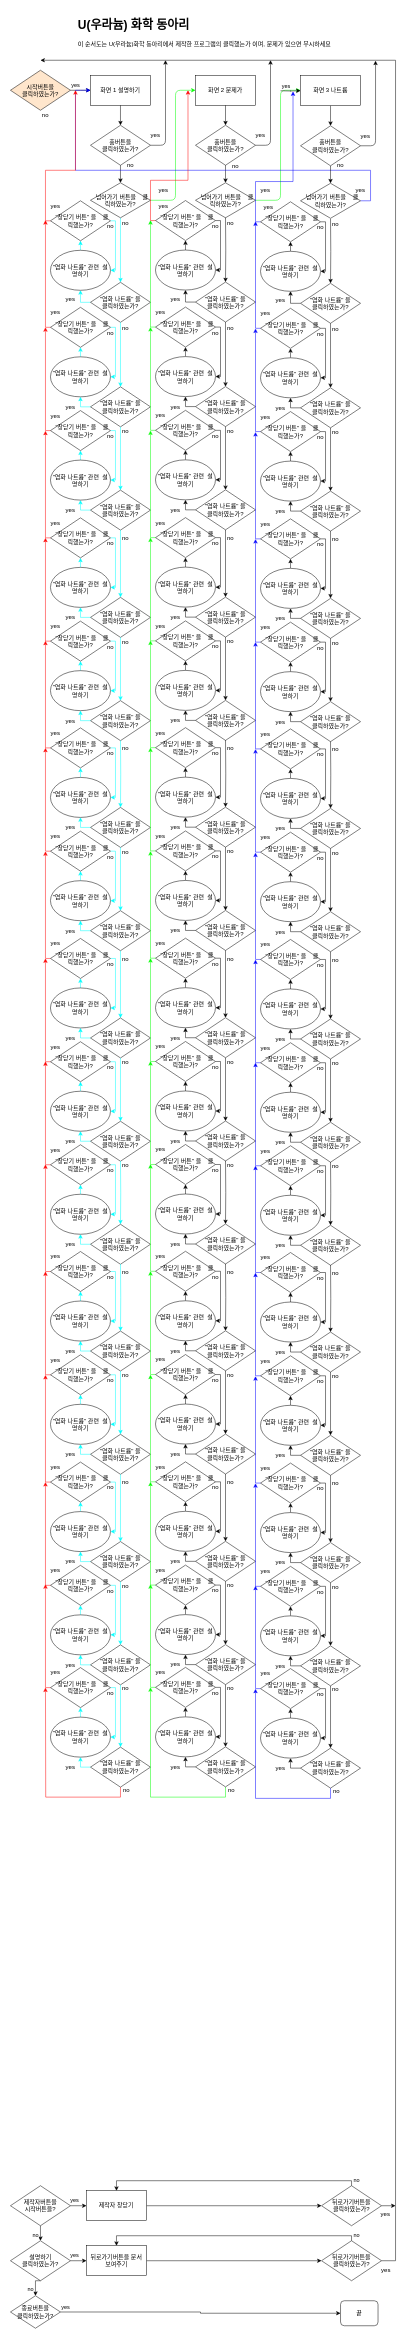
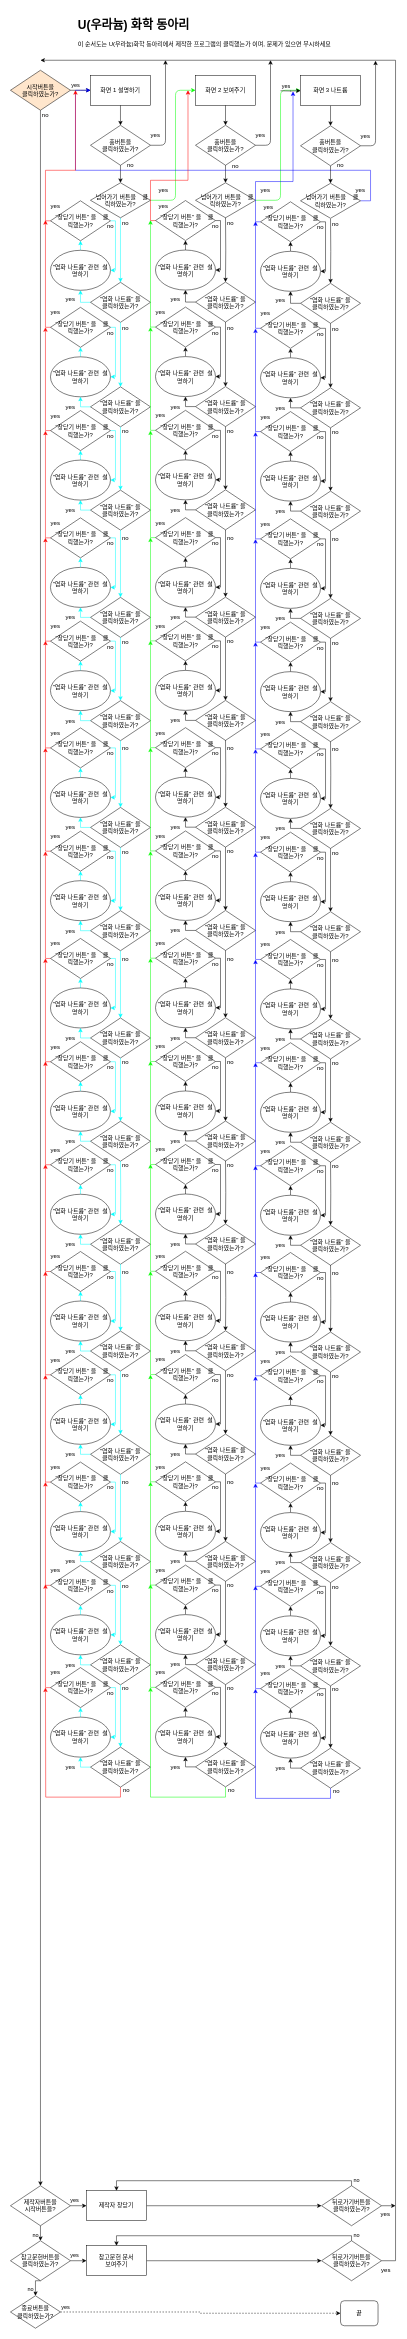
(225, 90) -> (225, 90)
none -> (40, 2181)
(40, 2260) -> (40, 2260)
(116, 2260) -> (116, 2260)
(267, 2313) -> (267, 2313)
